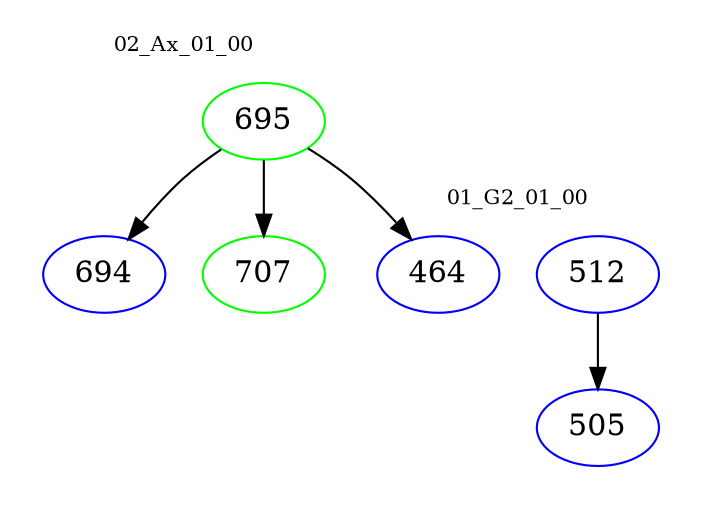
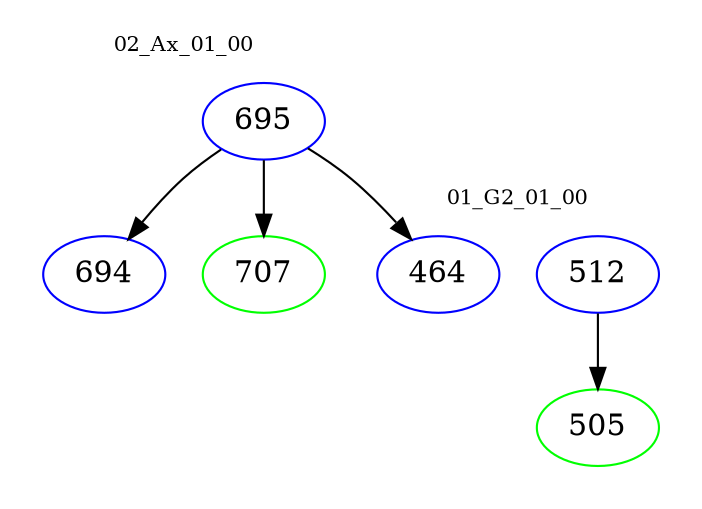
(264, 121) -> (264, 121)
(598, 428) -> (598, 428)
